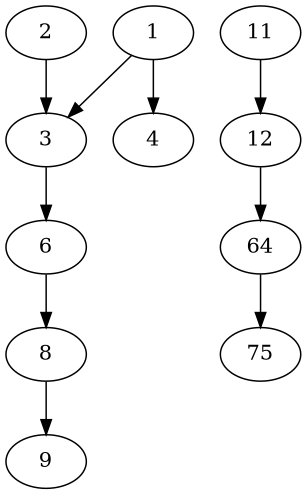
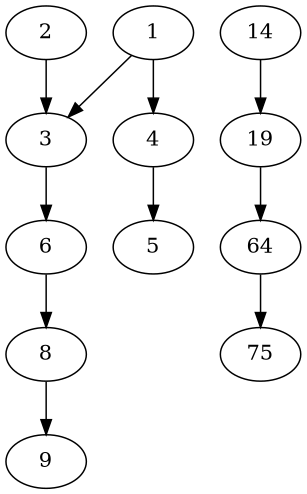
(261, 33) -> (261, 33)
(261, 140) -> (261, 140)
none -> (153, 247)
